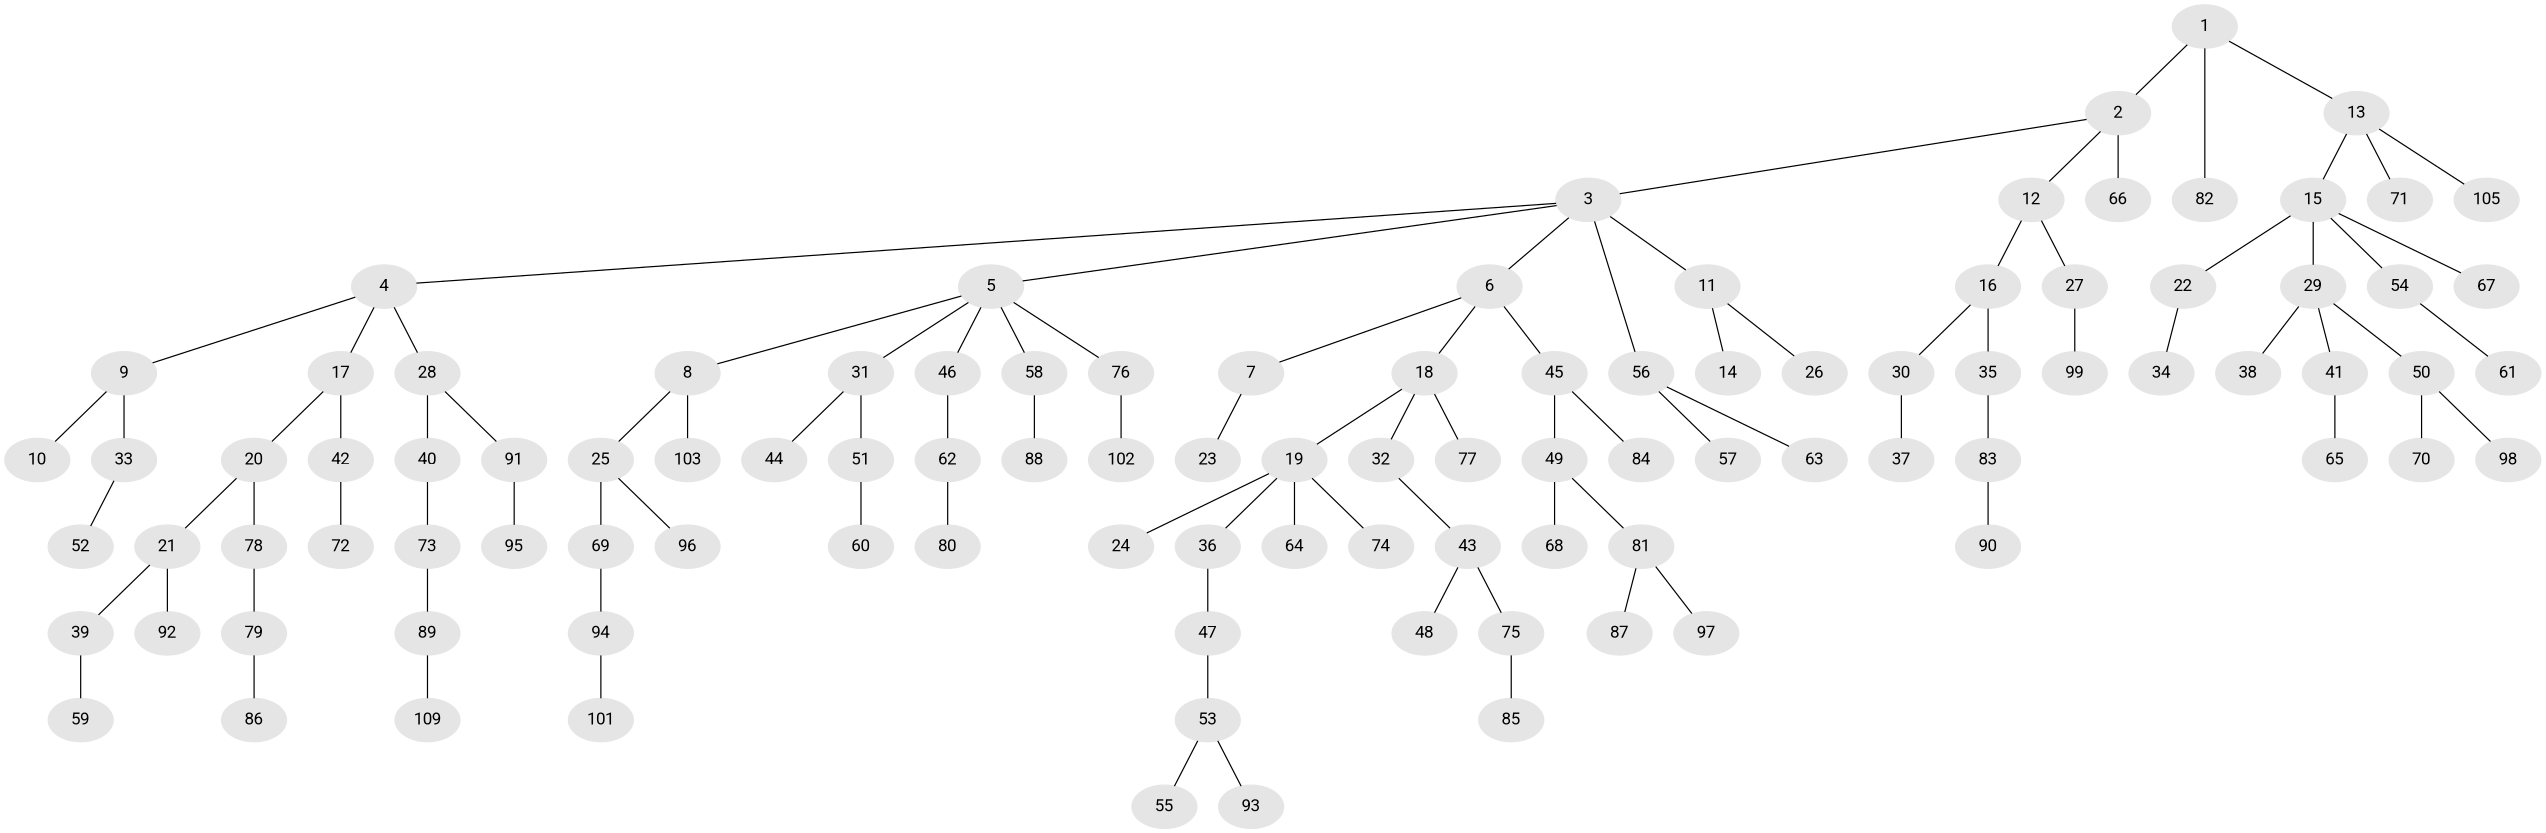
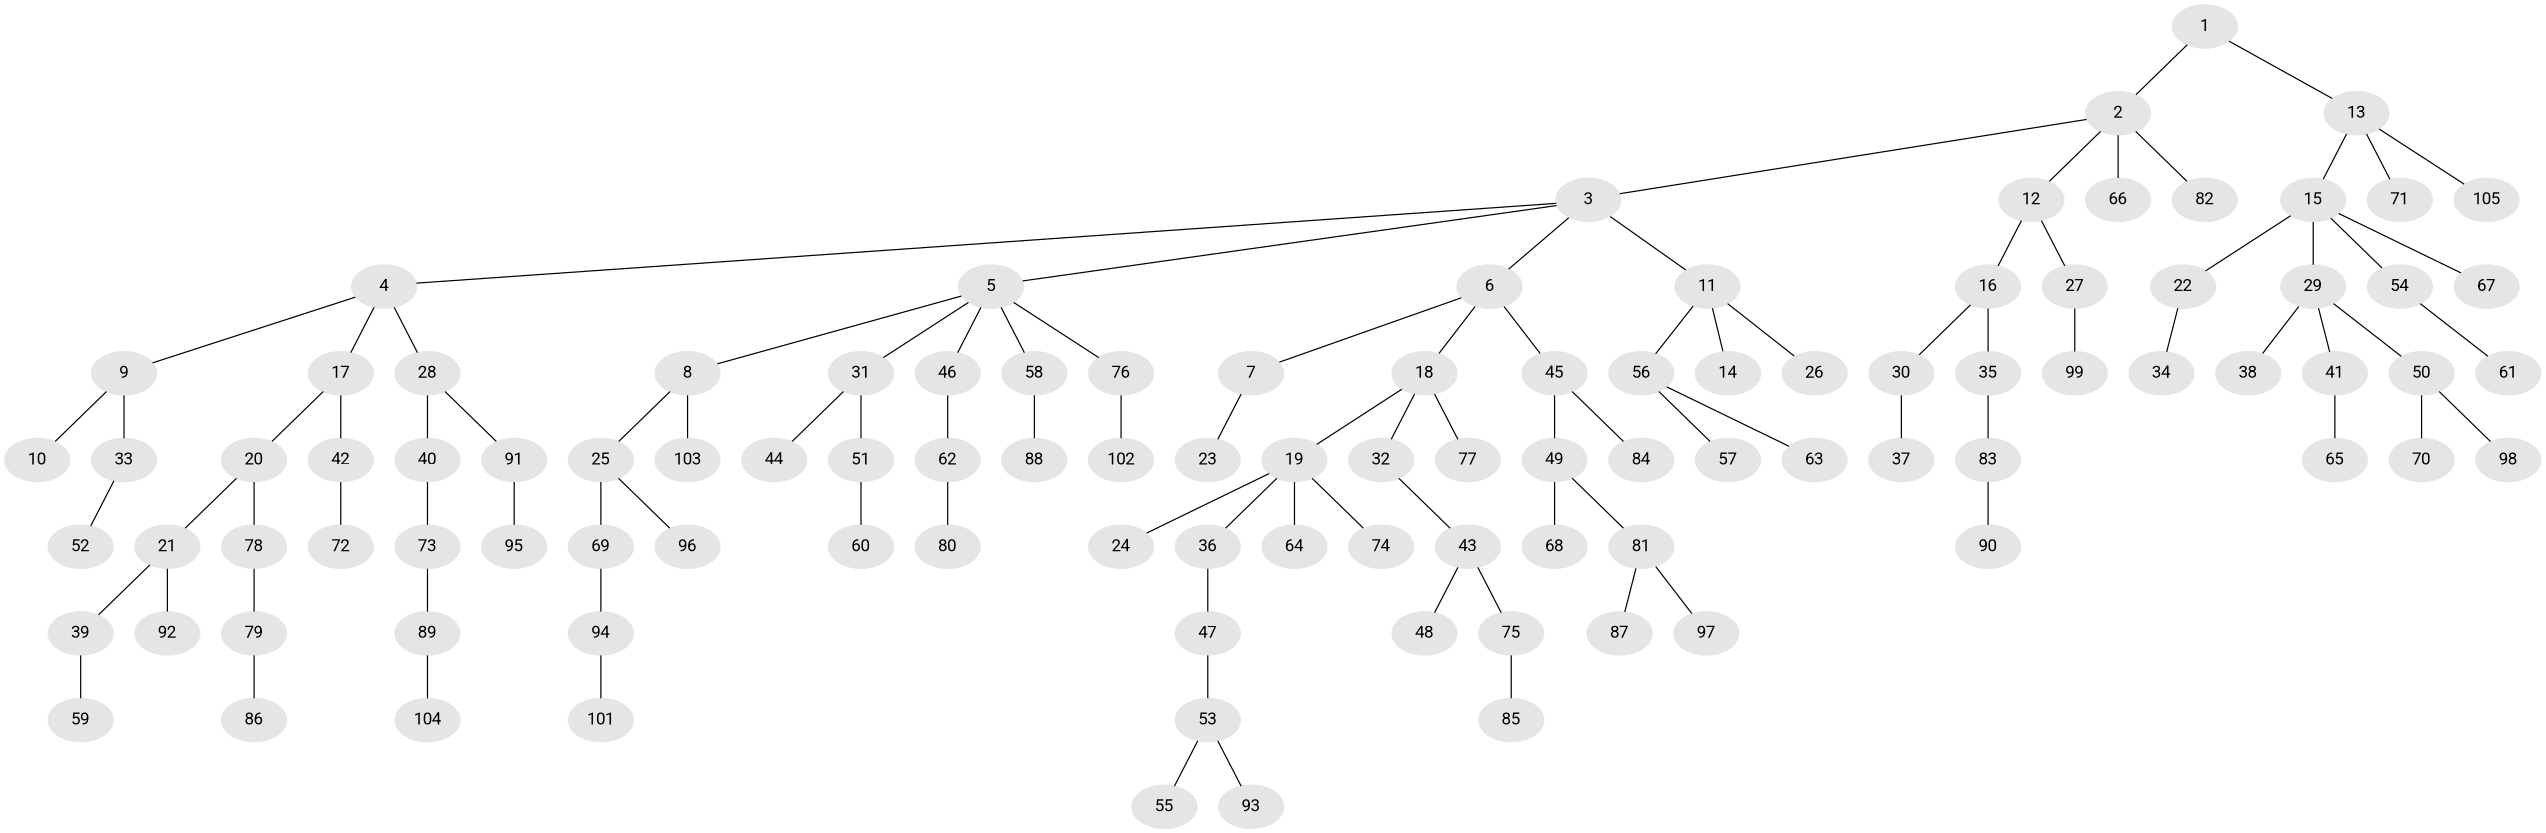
(2205, 113) -> (2161, 156)
(1615, 287) -> (1674, 330)
(427, 720) -> (427, 720)
